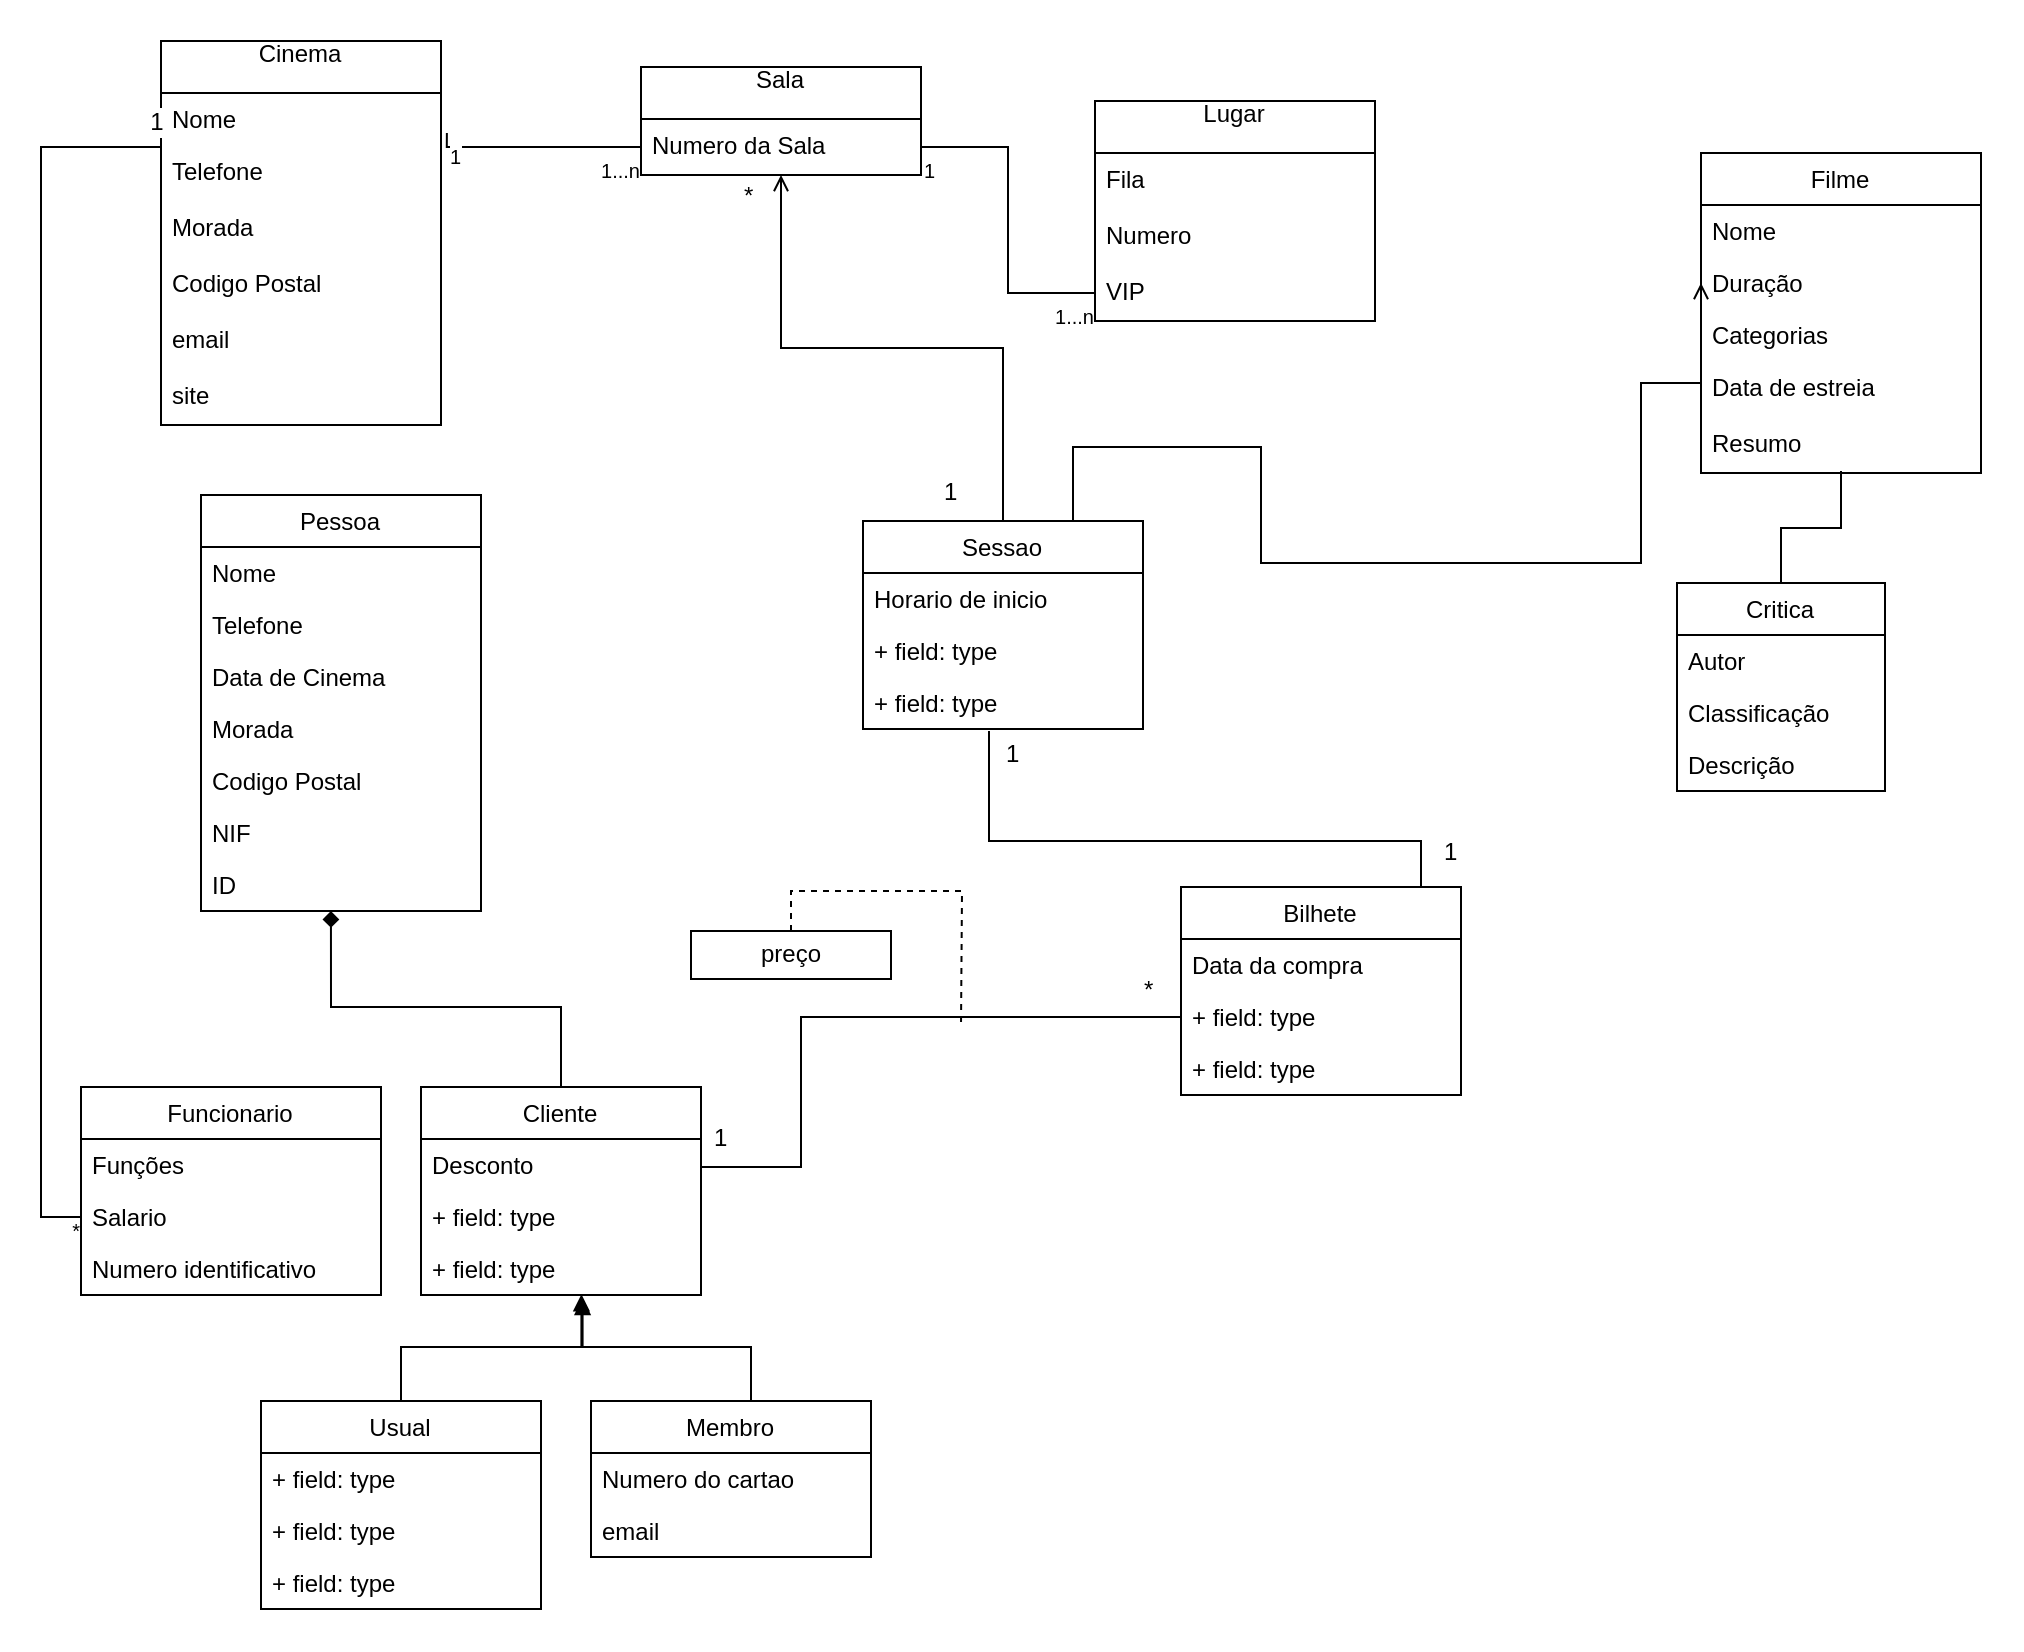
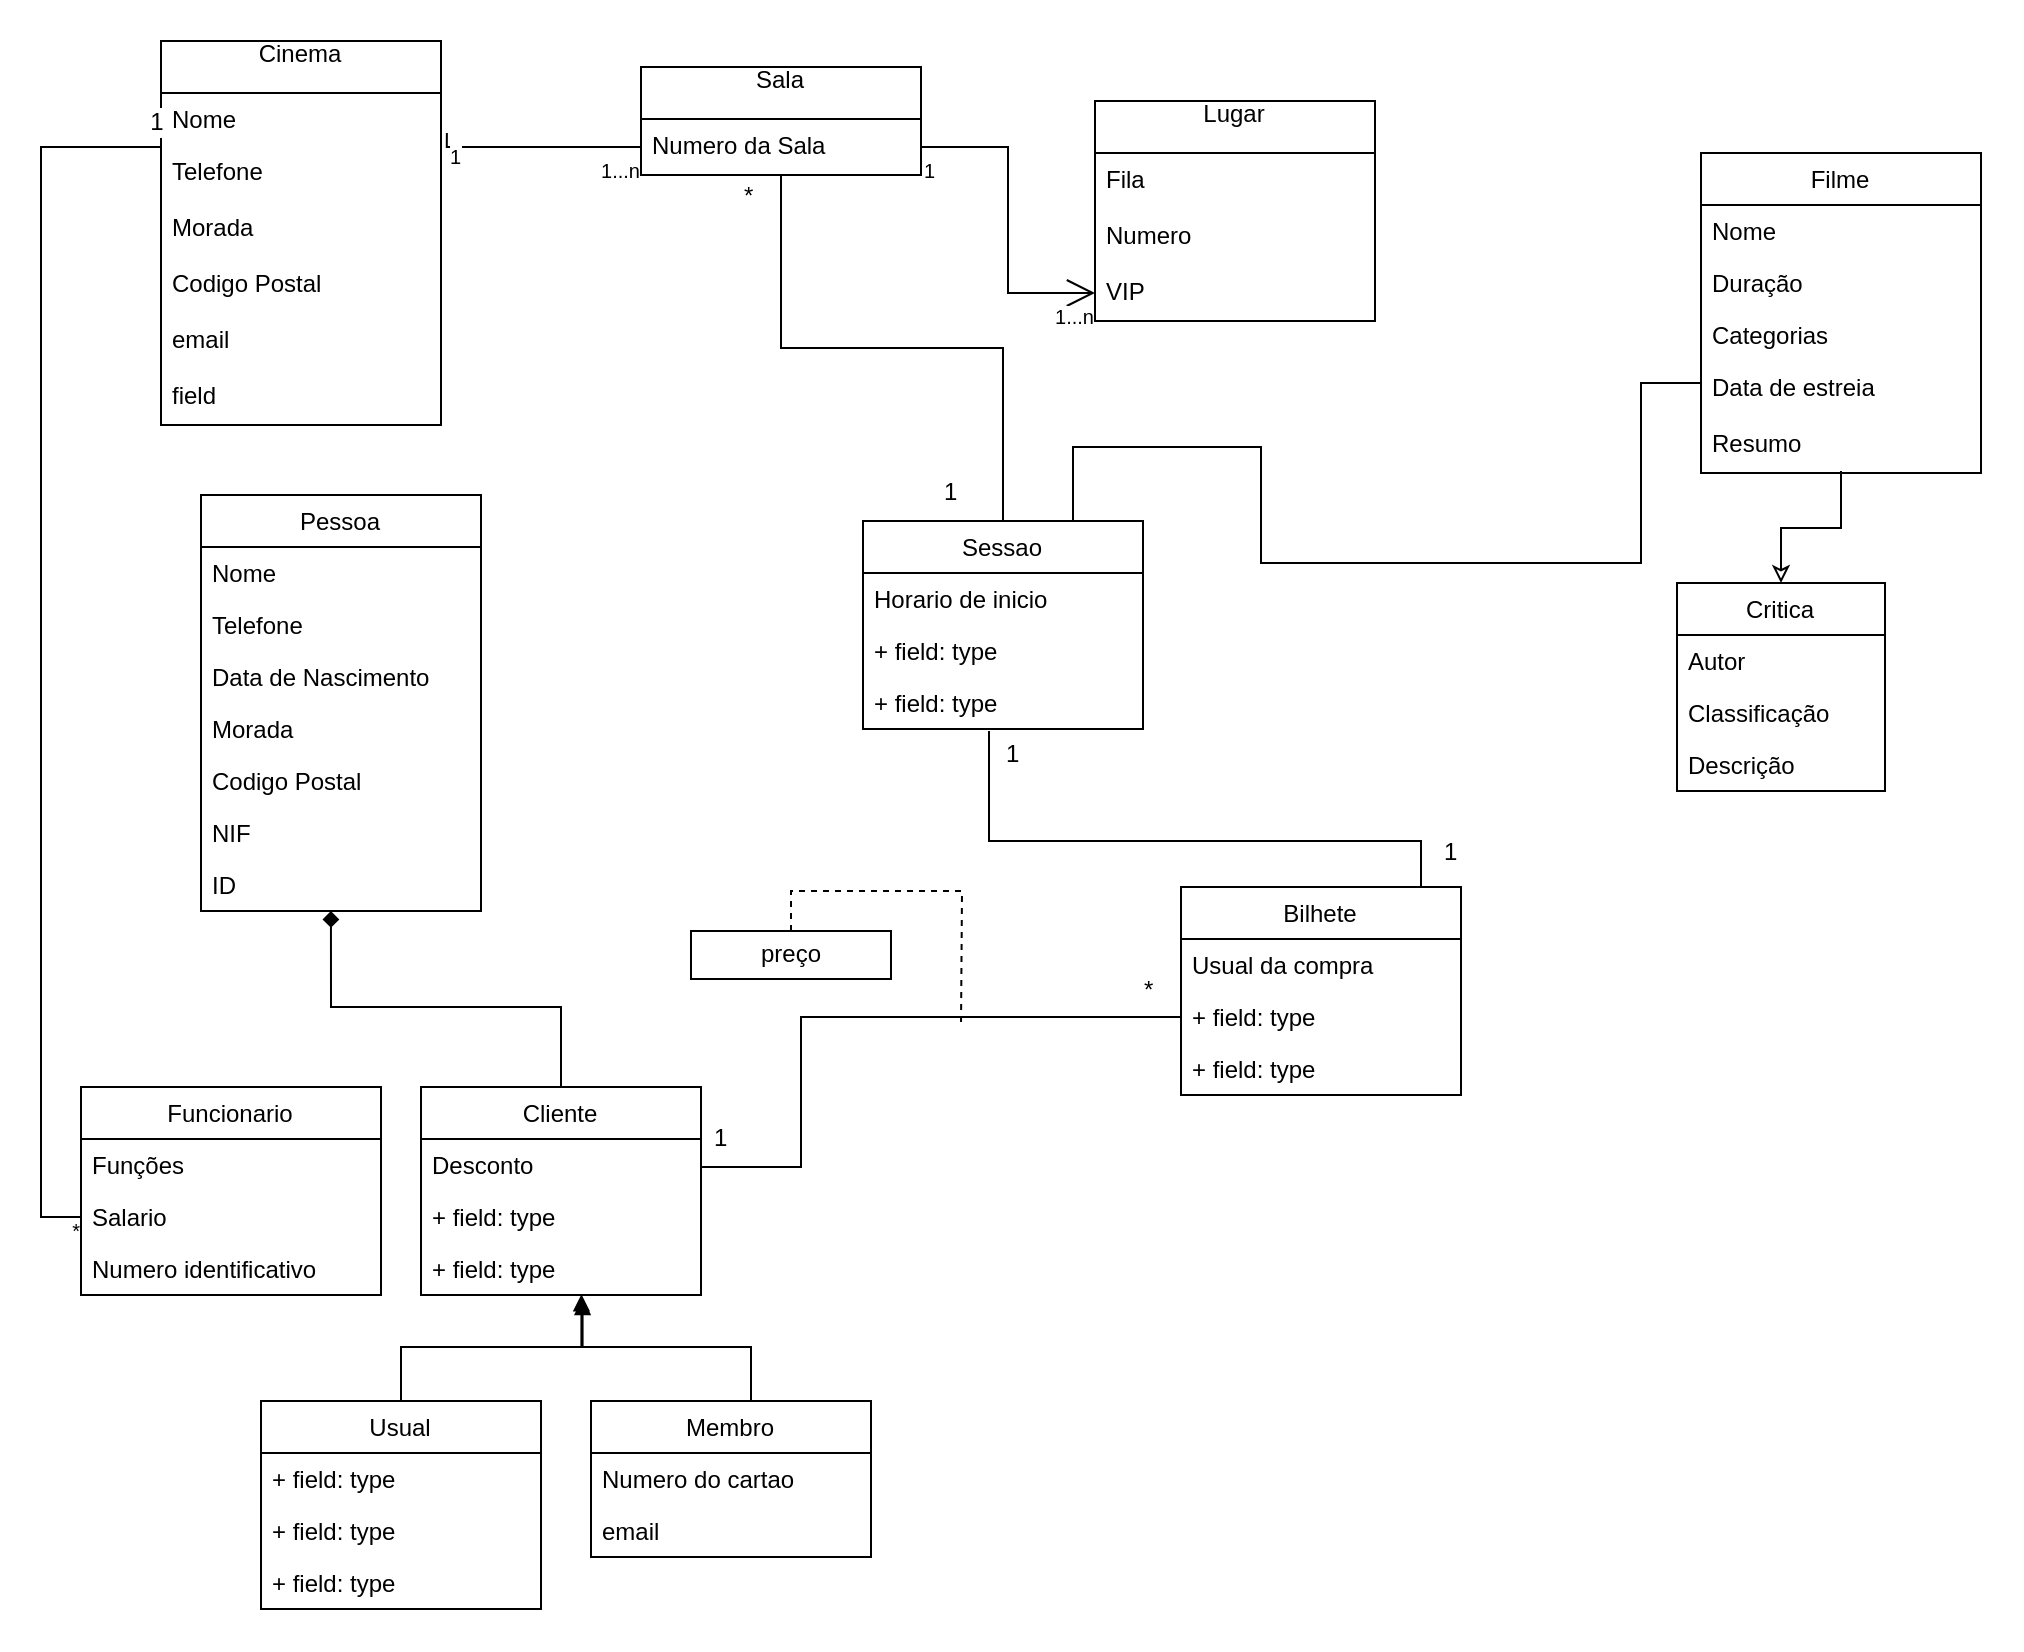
(781, 182) -> (781, 181)
(1701, 290) -> (1701, 289)
(1088, 293) -> (1086, 293)
(196, 396) -> (199, 396)
(1781, 573) -> (1781, 568)
(297, 678) -> (324, 678)
(1280, 966) -> (1283, 966)
